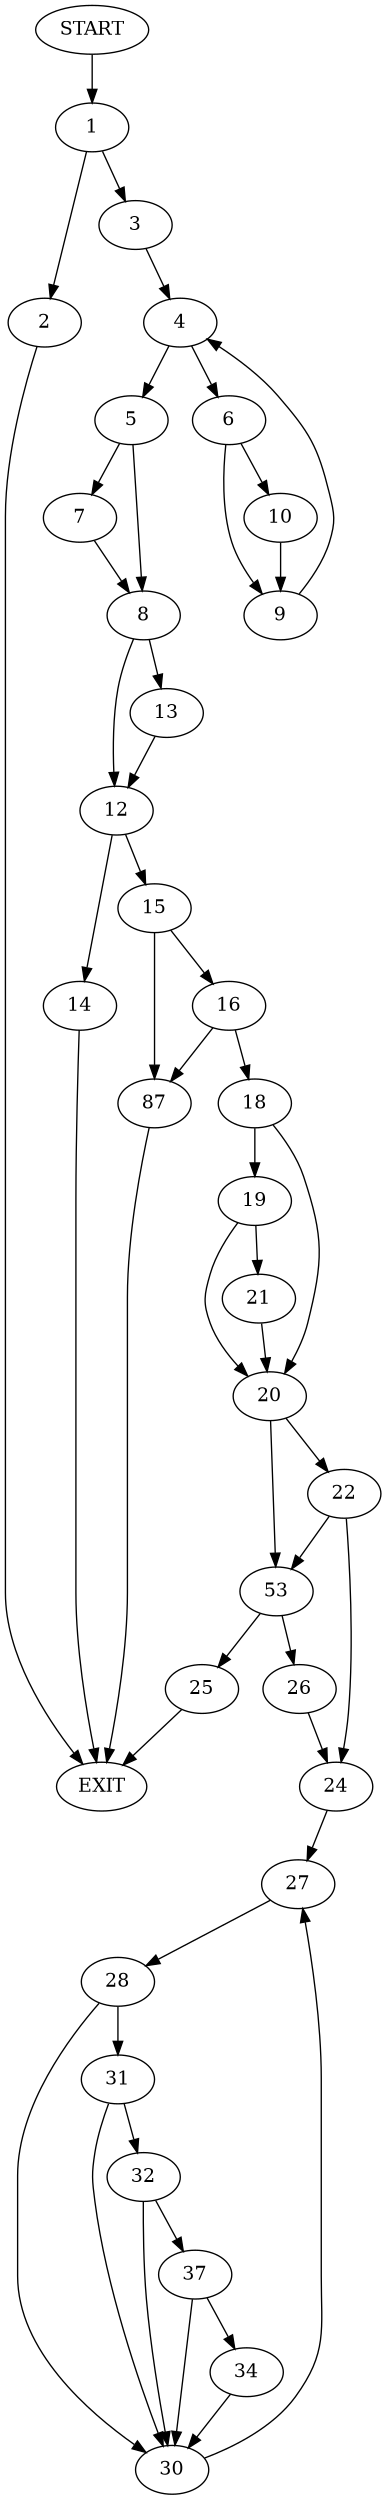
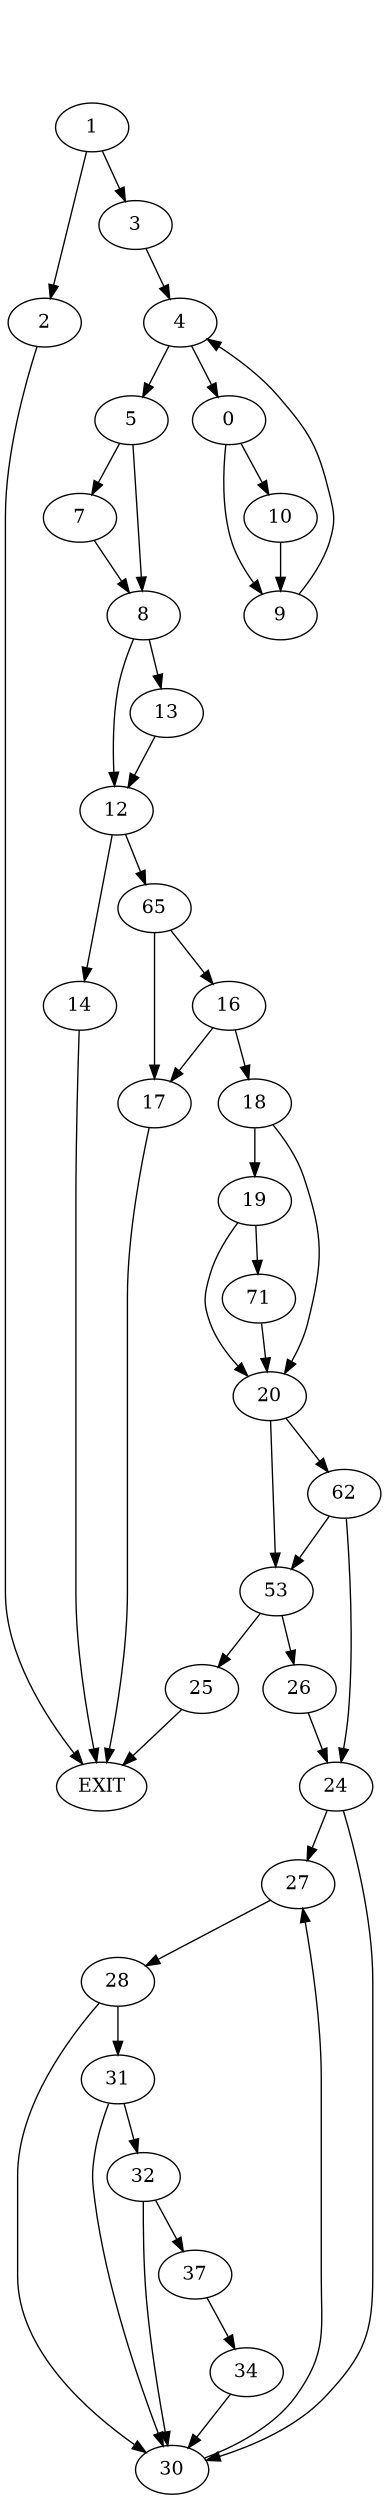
(92, 30) -> none
(229, 420) -> (229, 420)
(155, 908) -> (155, 908)
(155, 1103) -> (155, 1103)
(259, 1299) -> (259, 1299)
(344, 1494) -> (344, 1494)
(185, 2365) -> (373, 2170)
